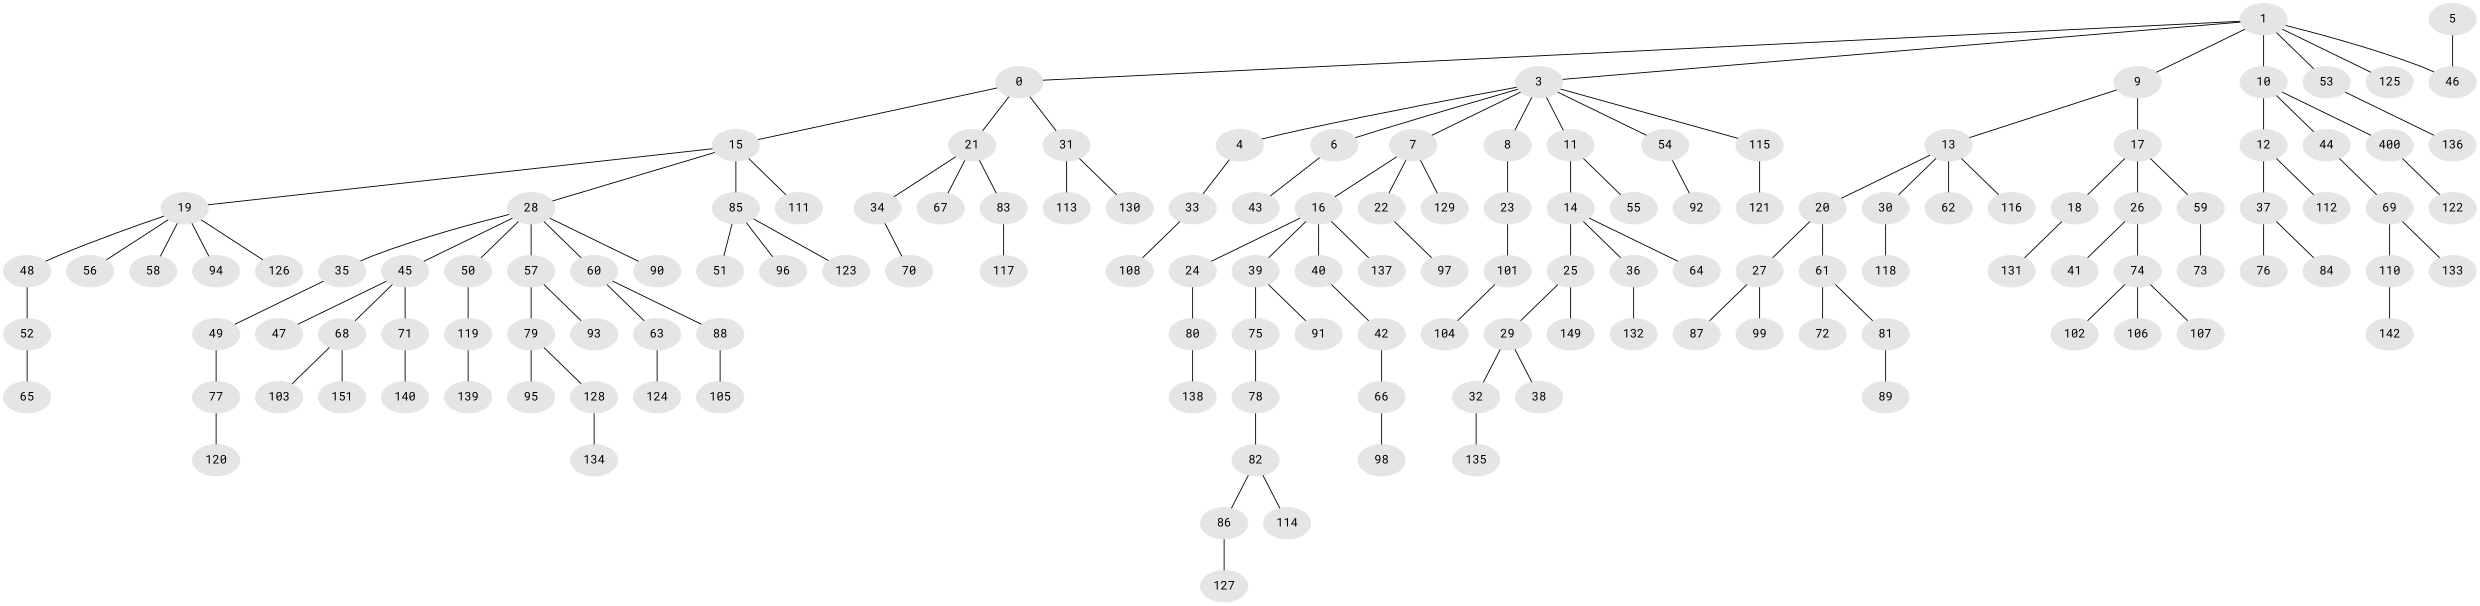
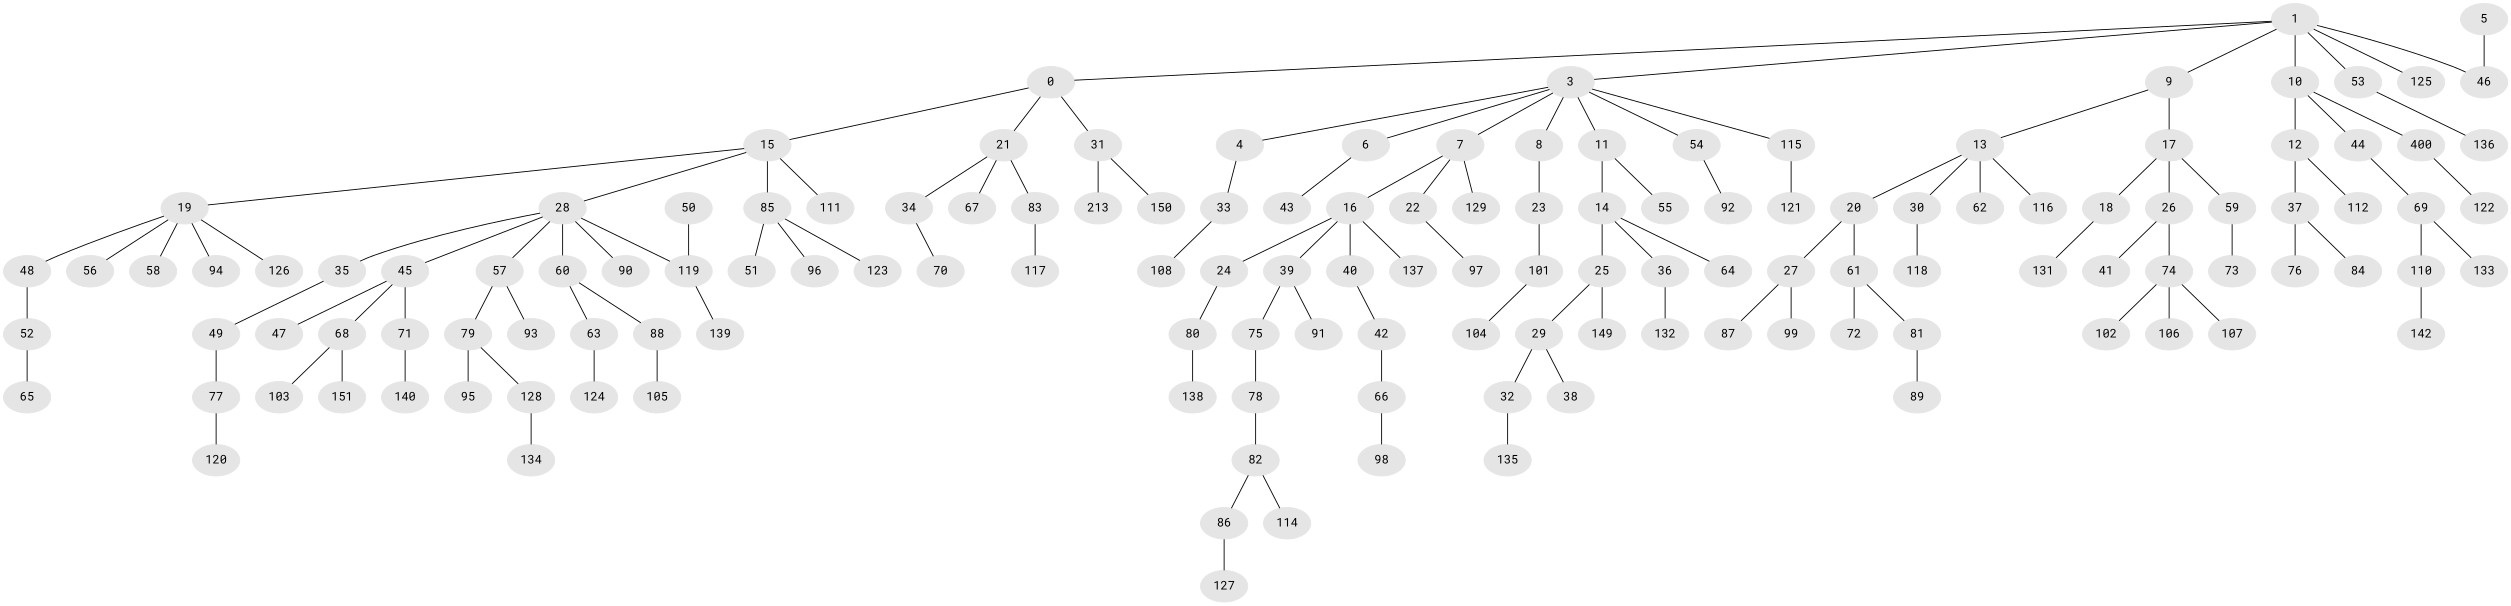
(1067, 208) -> (1098, 208)
(1130, 208) -> (1161, 208)
(500, 240) -> (626, 240)
